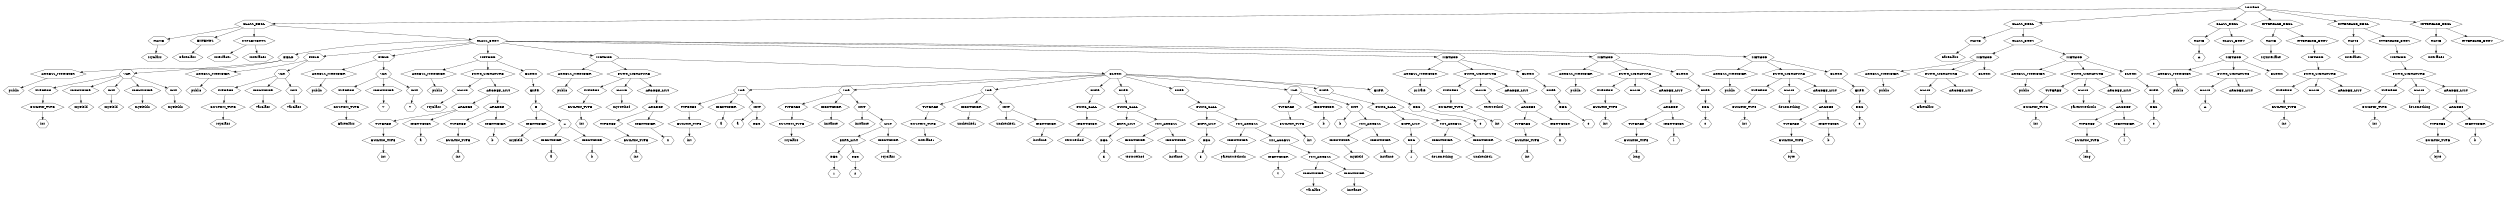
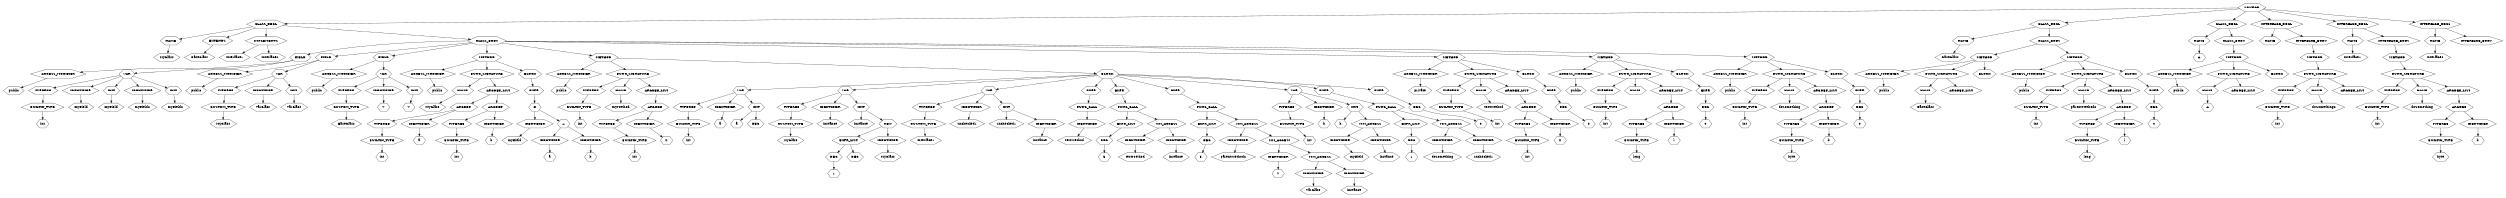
(2271, 57) -> none
none -> (2324, 107)
(888, 124) -> (888, 124)
(855, 174) -> none
